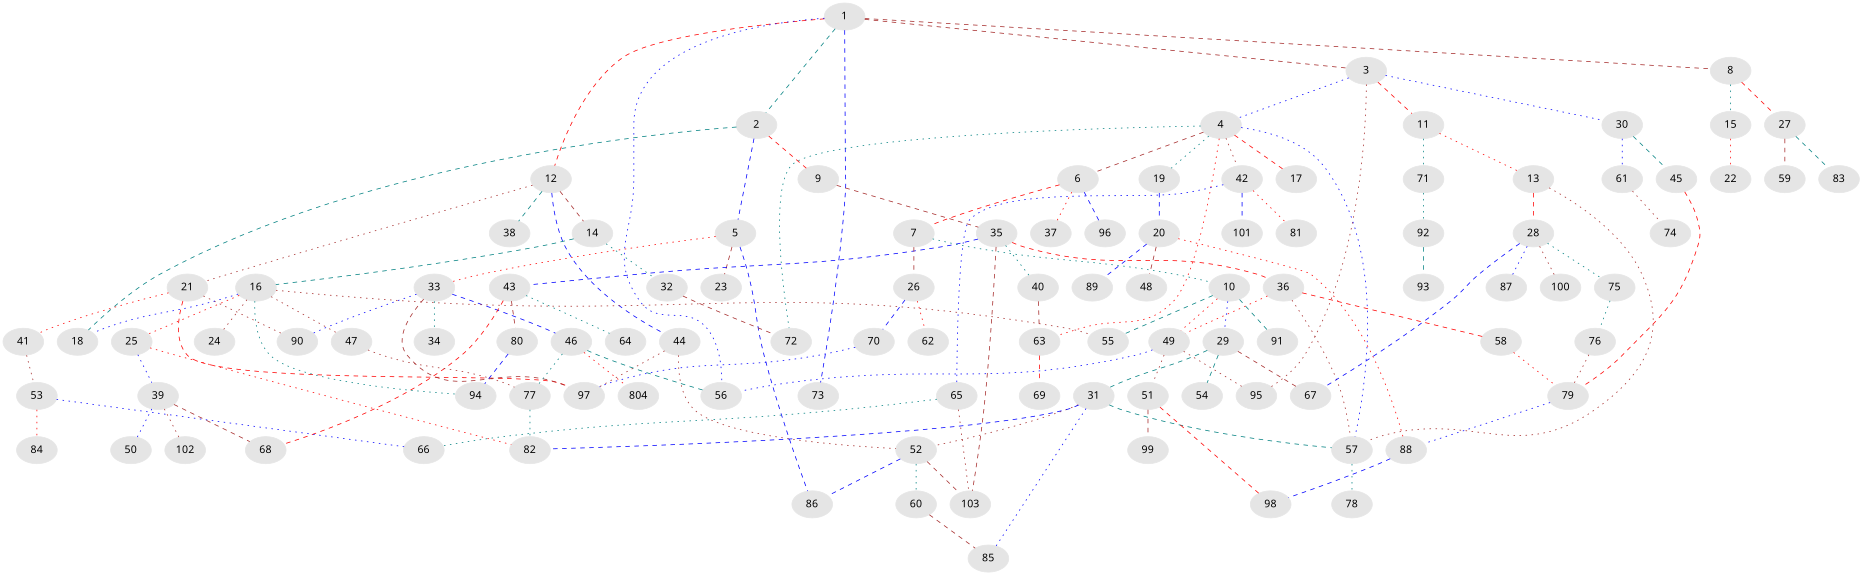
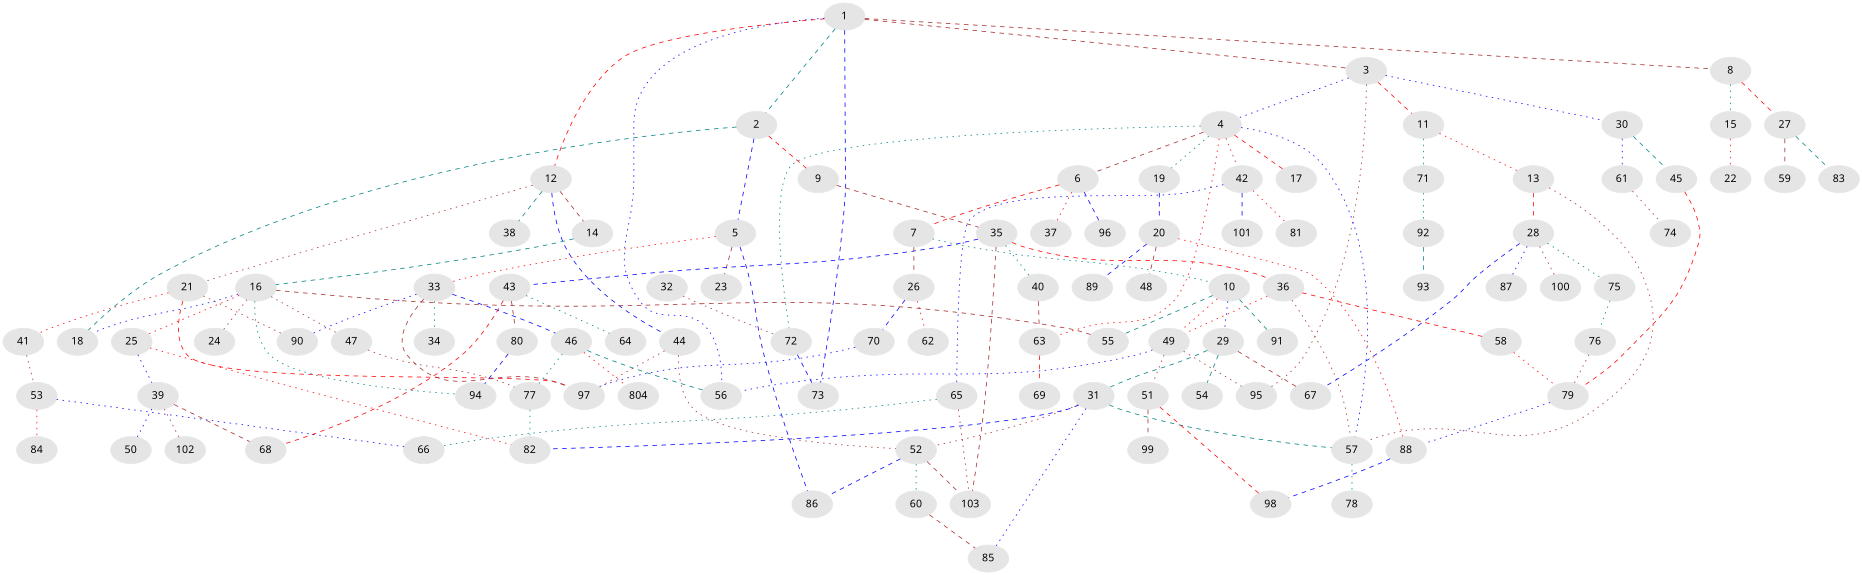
(630, 260) -> none
(684, 304) -> (684, 304)
(728, 316) -> (728, 316)
none -> (805, 369)
